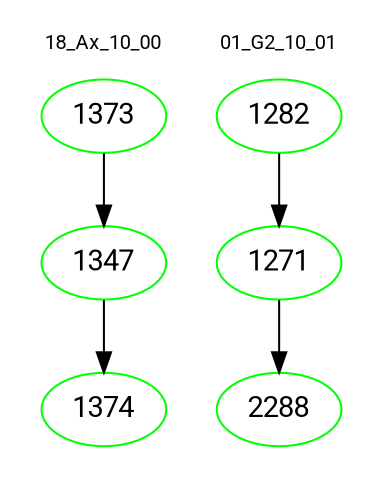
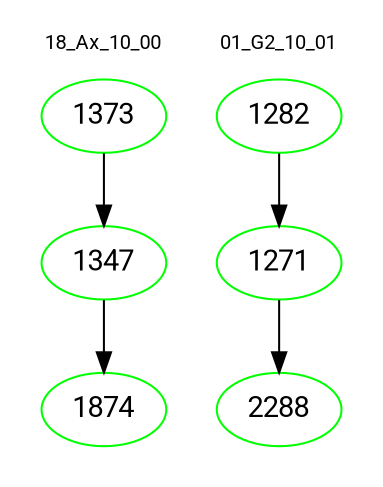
(104, 410) -> (104, 410)
